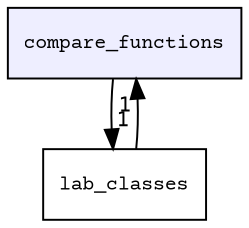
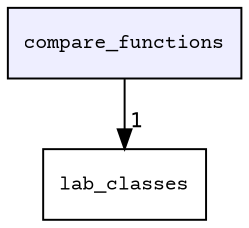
(138, 124) -> none
